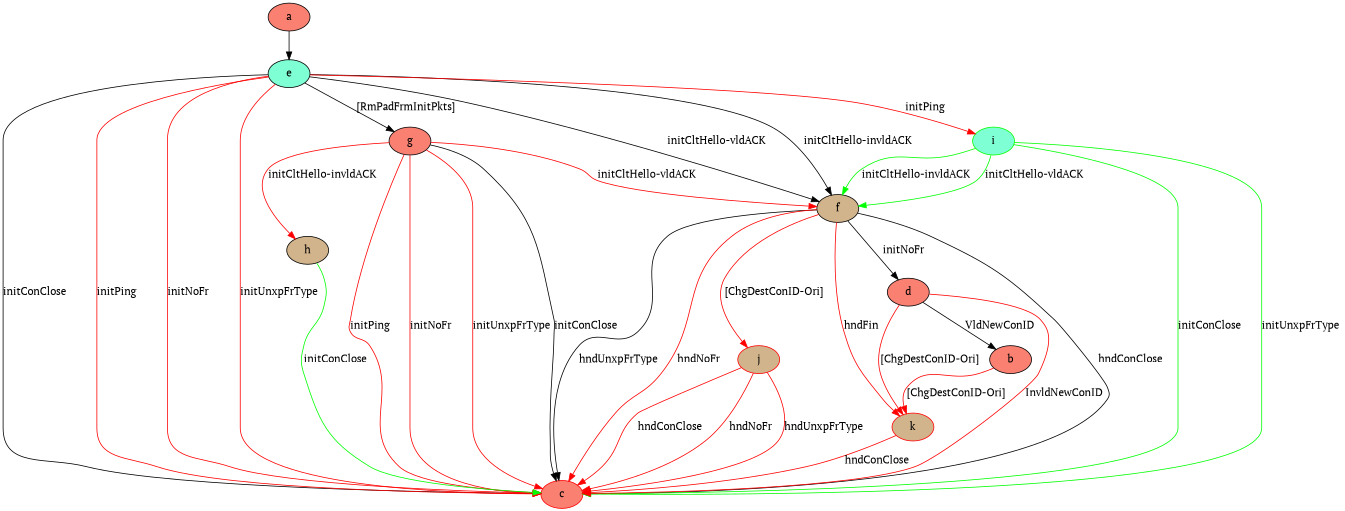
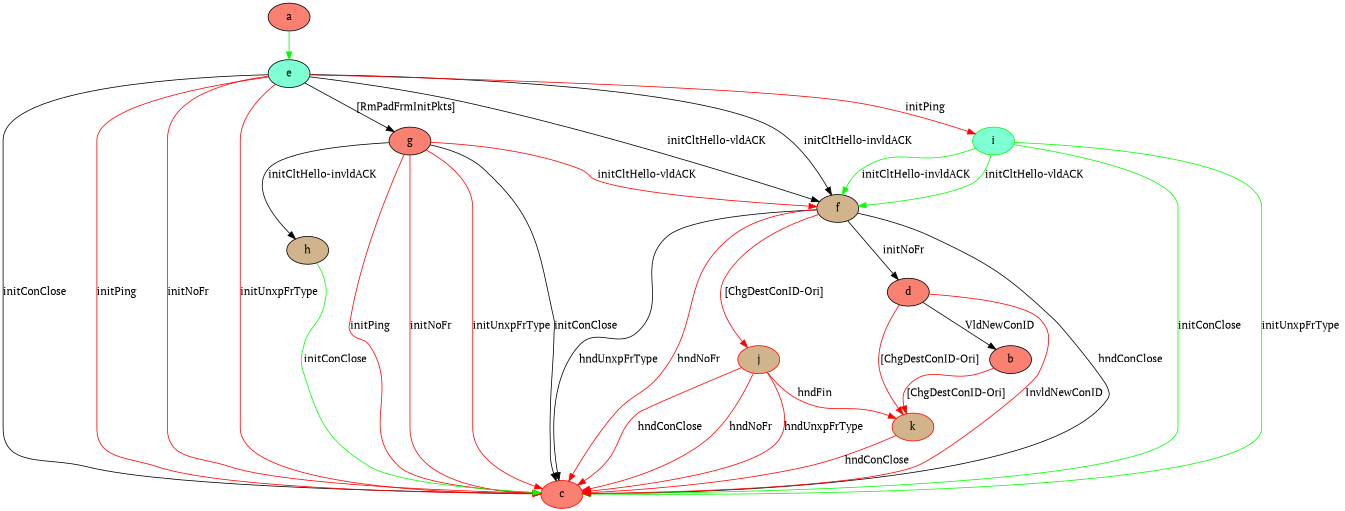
(289, 42) -> (289, 42)
(290, 157) -> (290, 157)
(842, 324) -> (823, 408)
